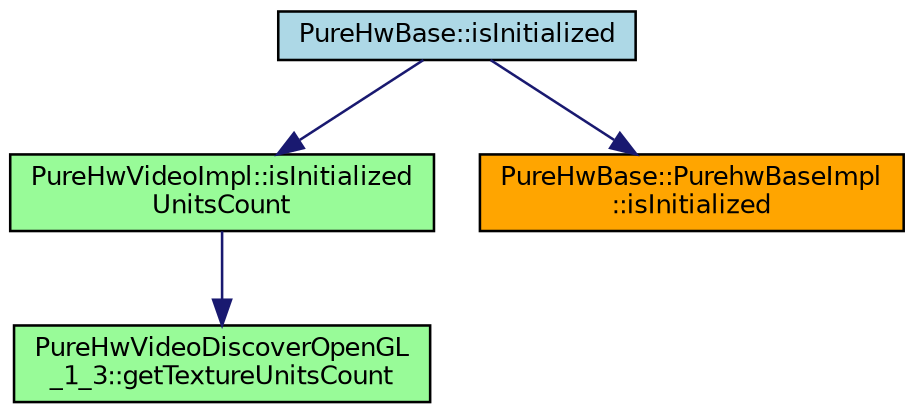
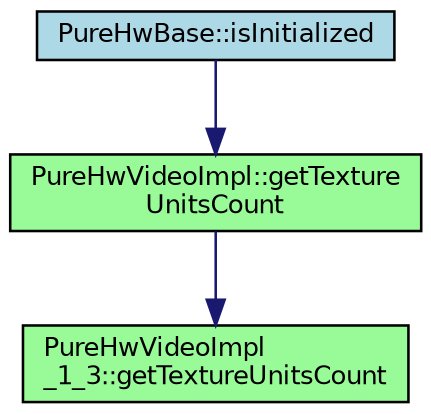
(222, 193) -> (216, 193)
(692, 193) -> none
(222, 364) -> (216, 364)
